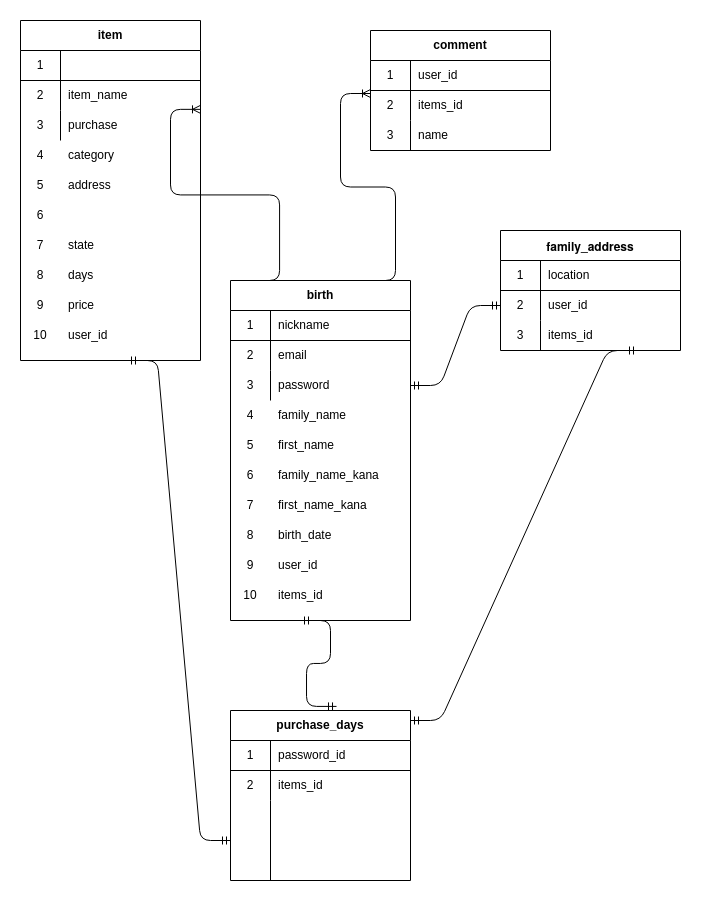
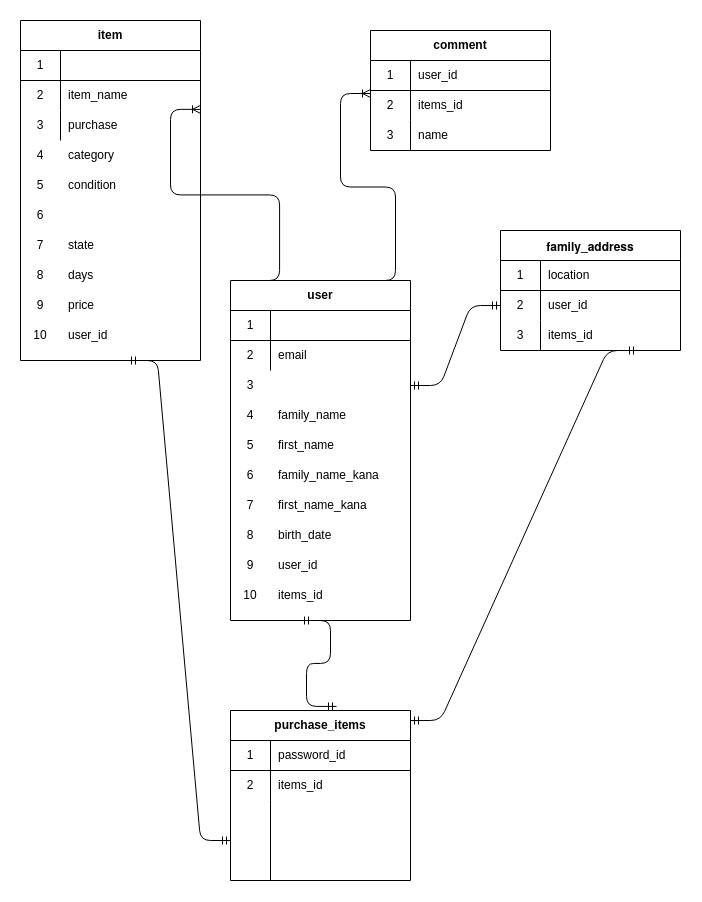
(92, 186) -> (96, 186)
(321, 296) -> (321, 296)
(341, 326) -> none
(341, 386) -> none
(321, 726) -> (321, 726)
